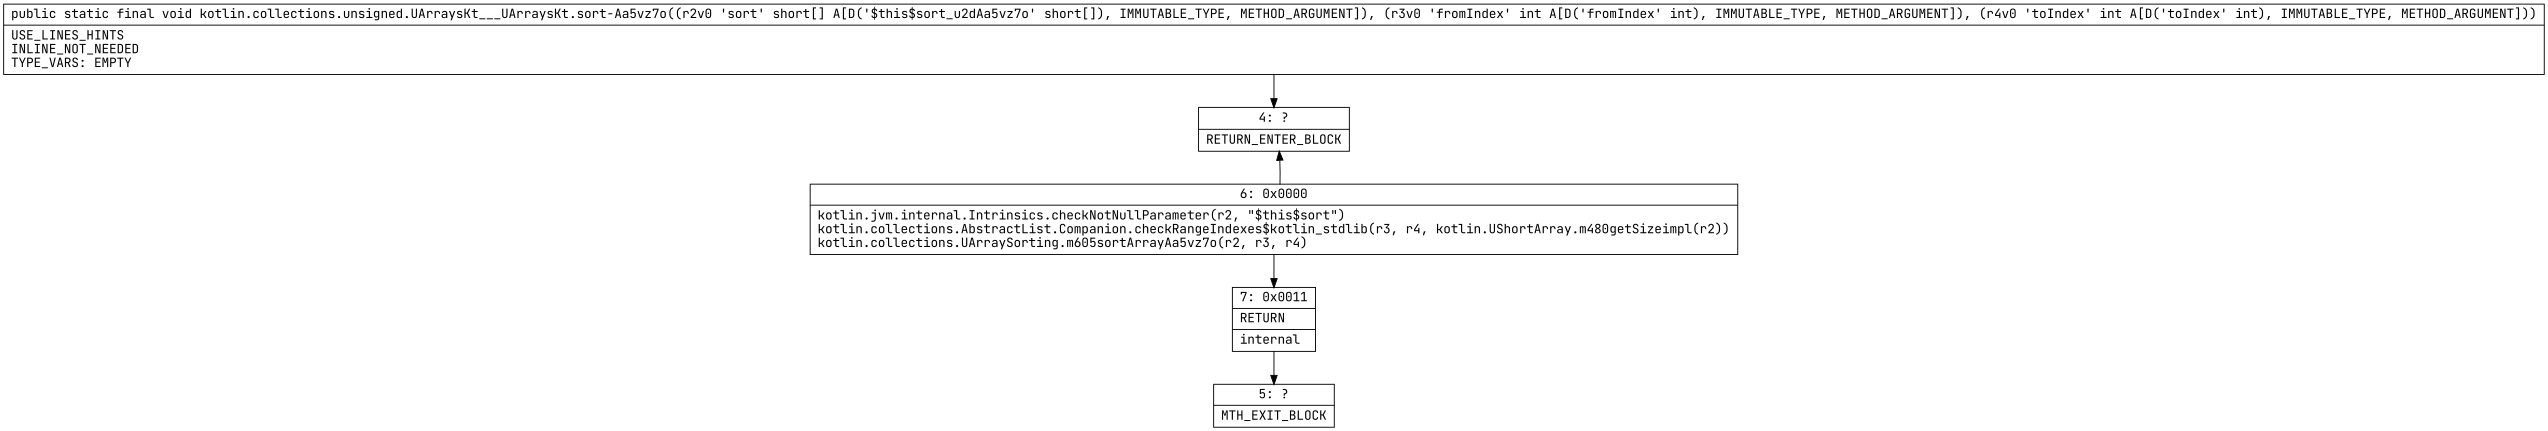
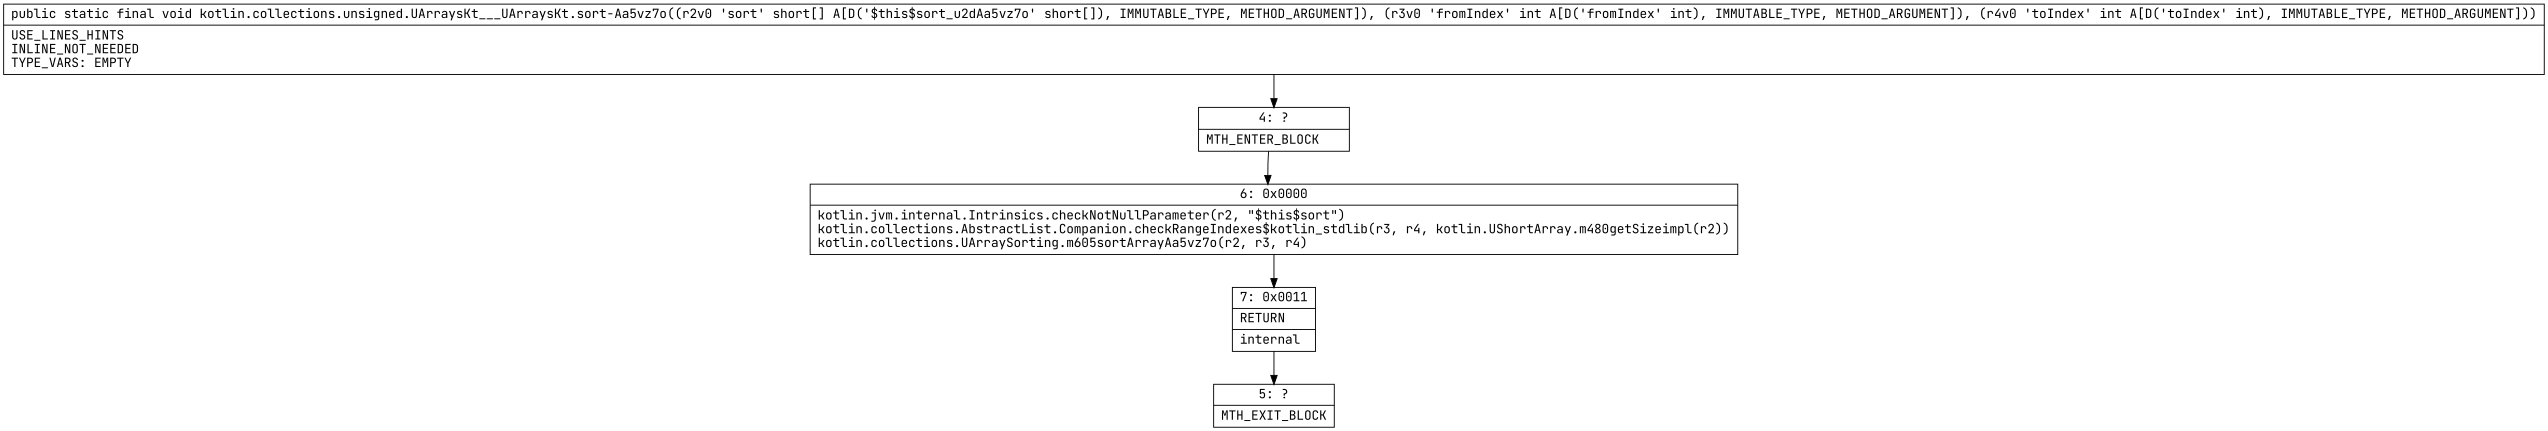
(1274, 140) -> (1263, 140)
(1280, 172) -> (1268, 163)
